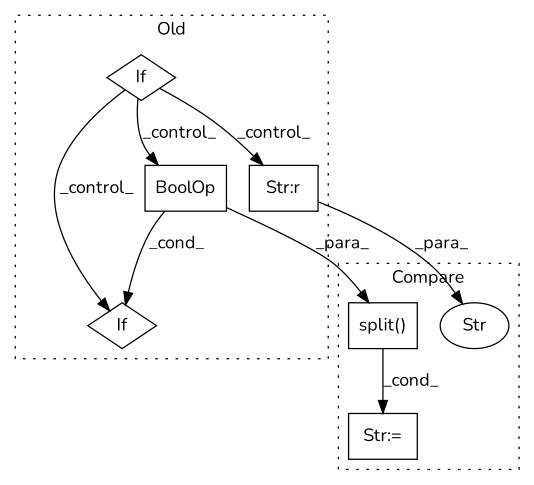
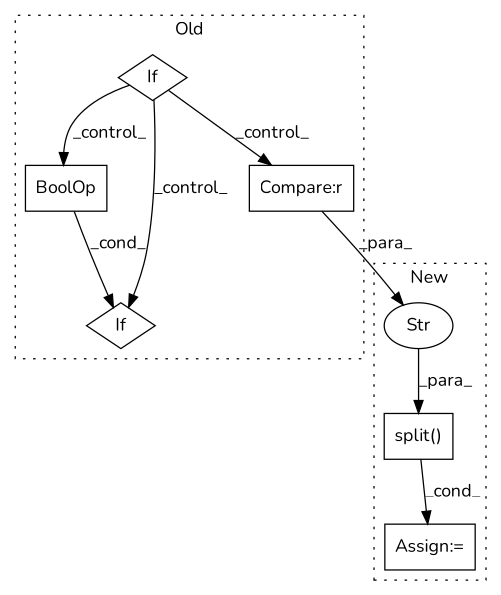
(284, 188) -> (302, 188)
(299, 243) -> (419, 375)
(429, 278) -> (430, 278)
(383, 436) -> (430, 547)
